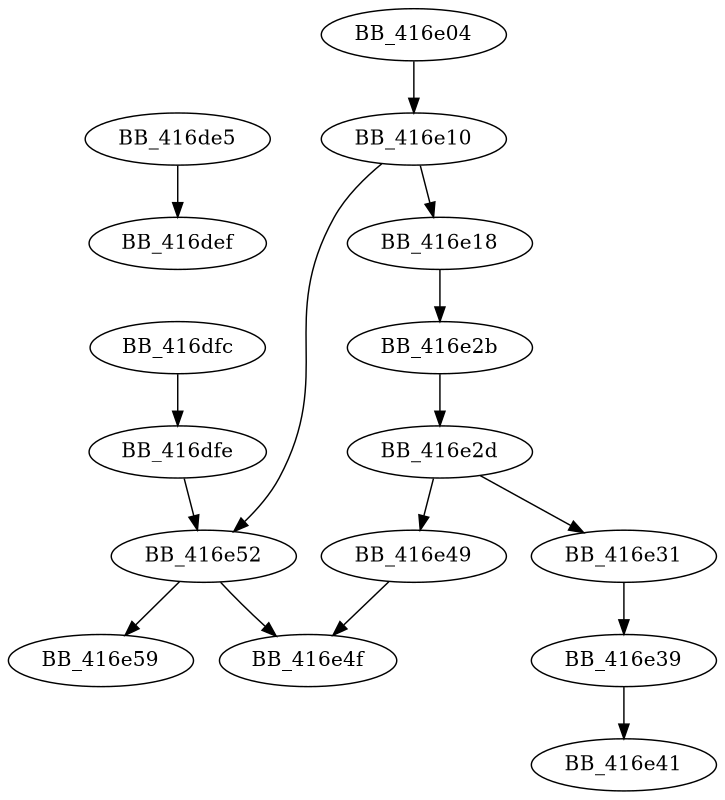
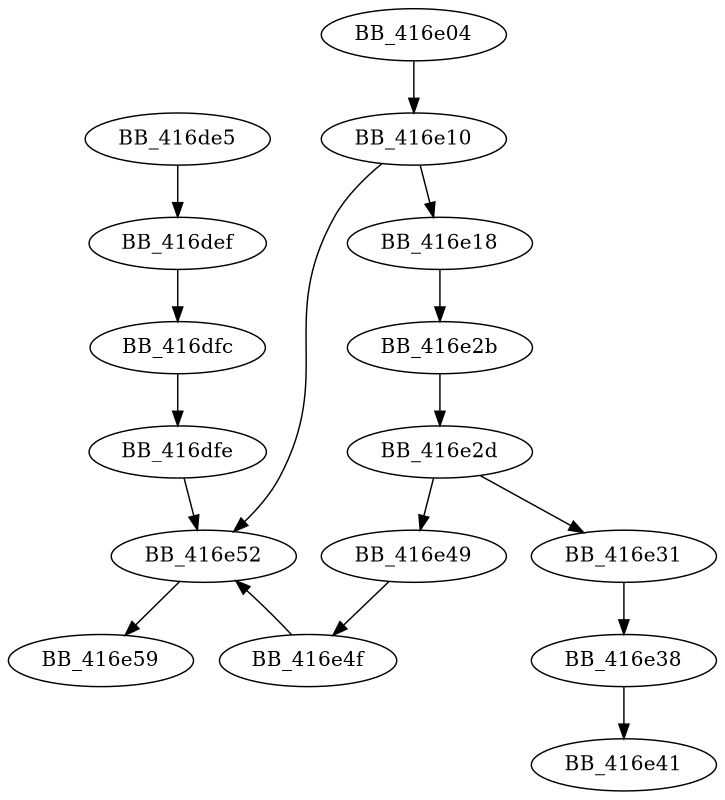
none -> (178, 288)
(242, 605) -> (270, 612)
(624, 661) -> (624, 661)
